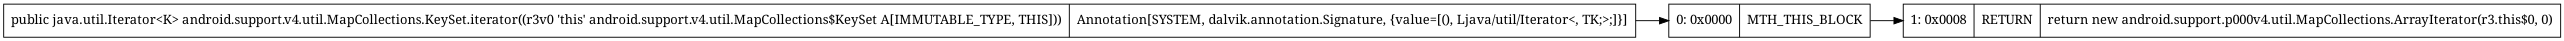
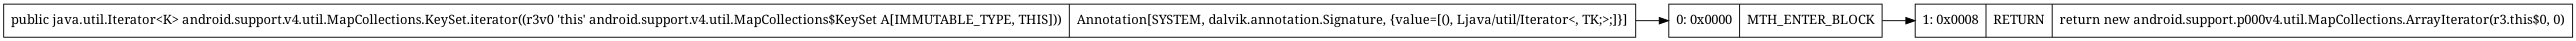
(1805, 20) -> (1811, 20)
